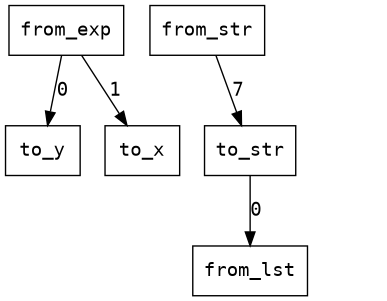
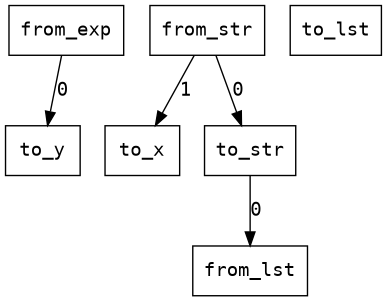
none -> (336, 30)
(101, 85) -> (178, 84)
(238, 91) -> (238, 91)
